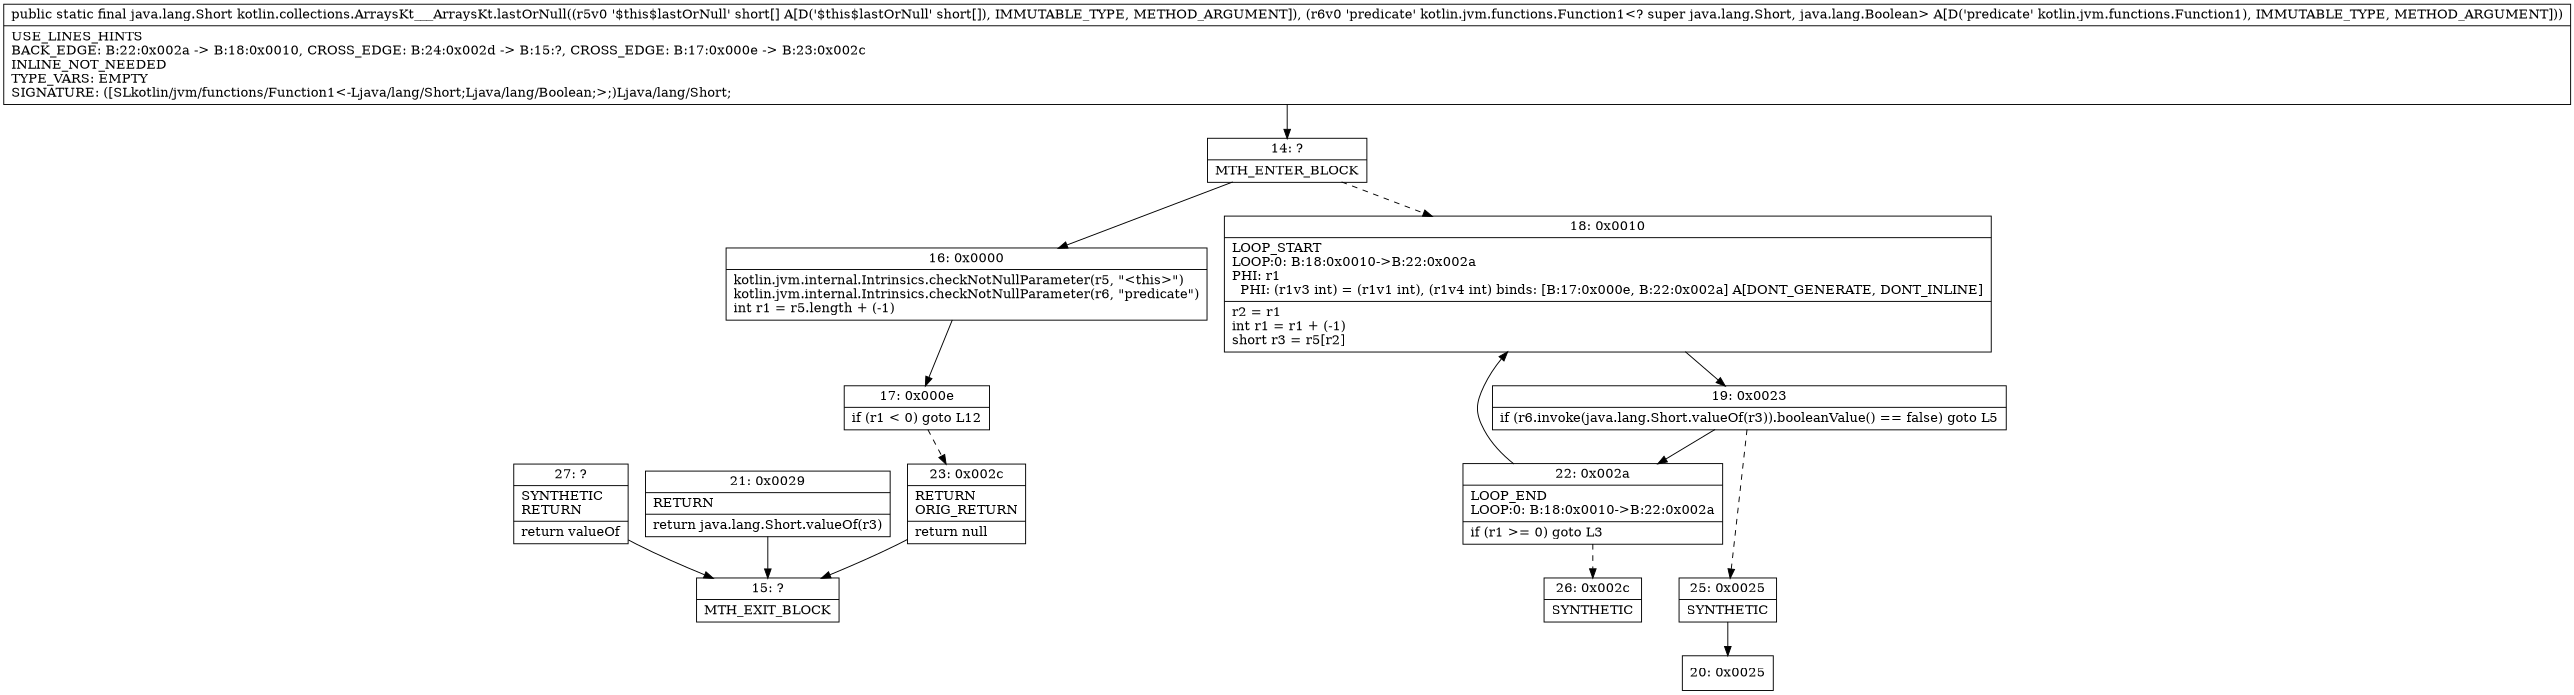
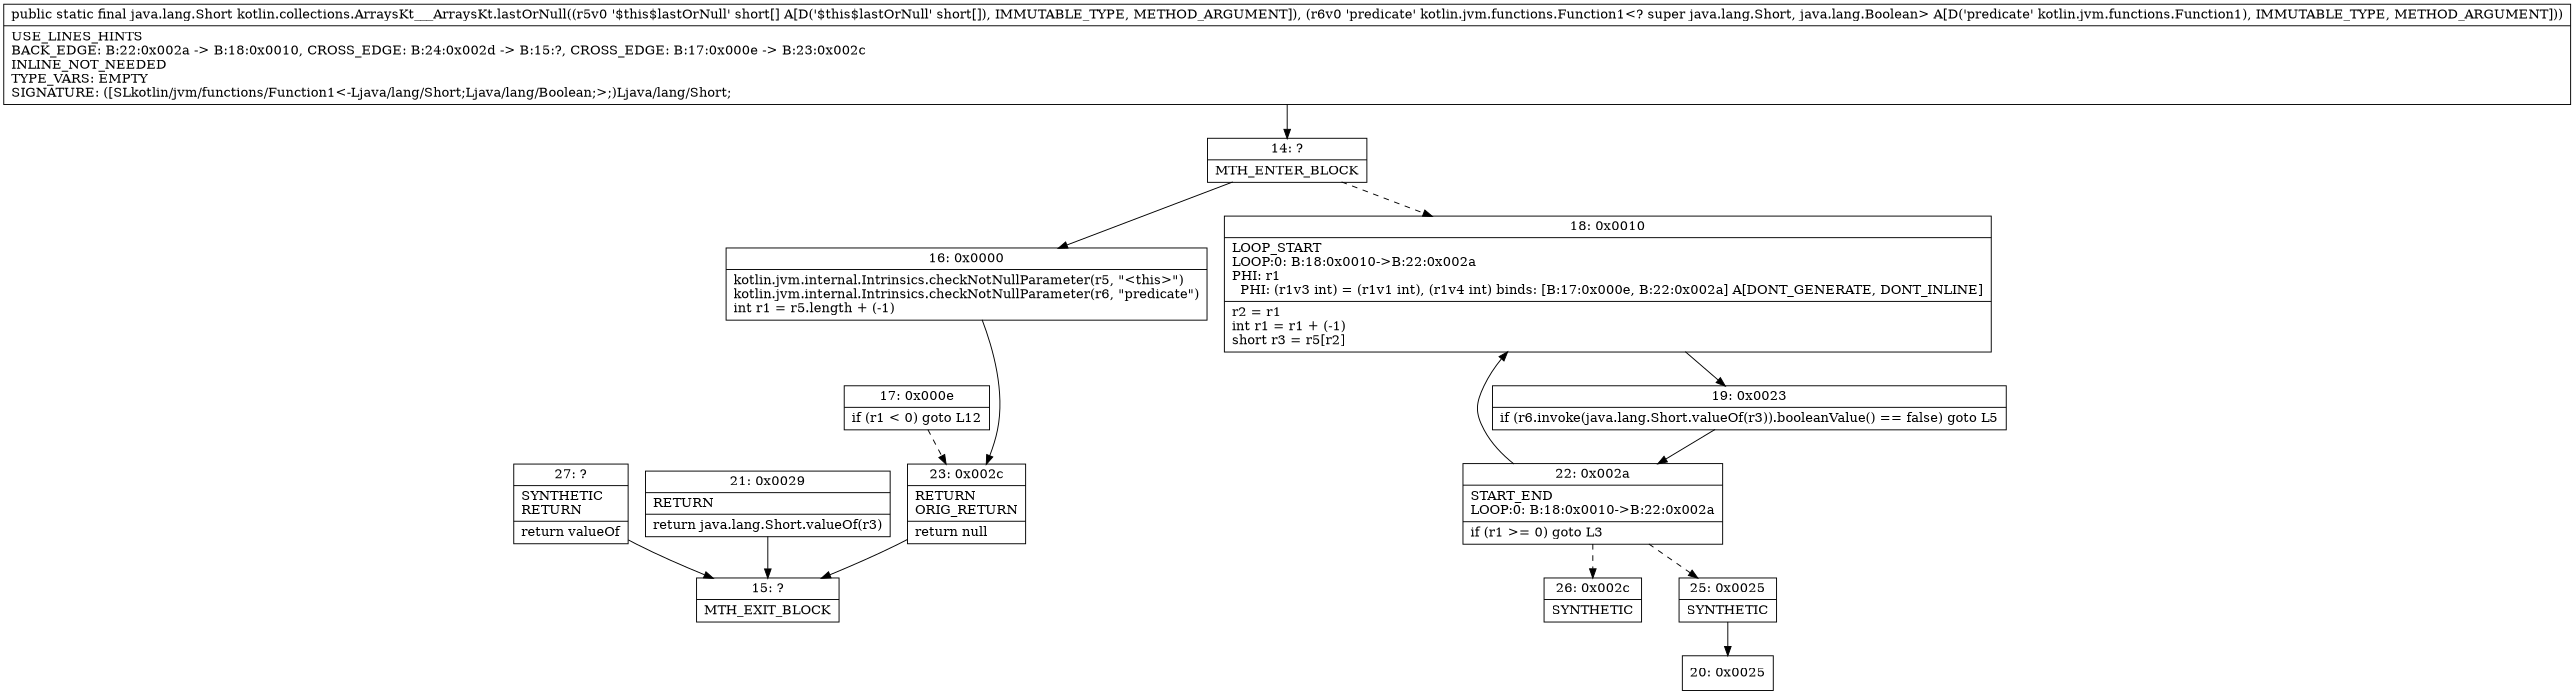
(941, 349) -> (999, 387)
(1509, 496) -> (1512, 496)
(1739, 499) -> (1670, 558)
